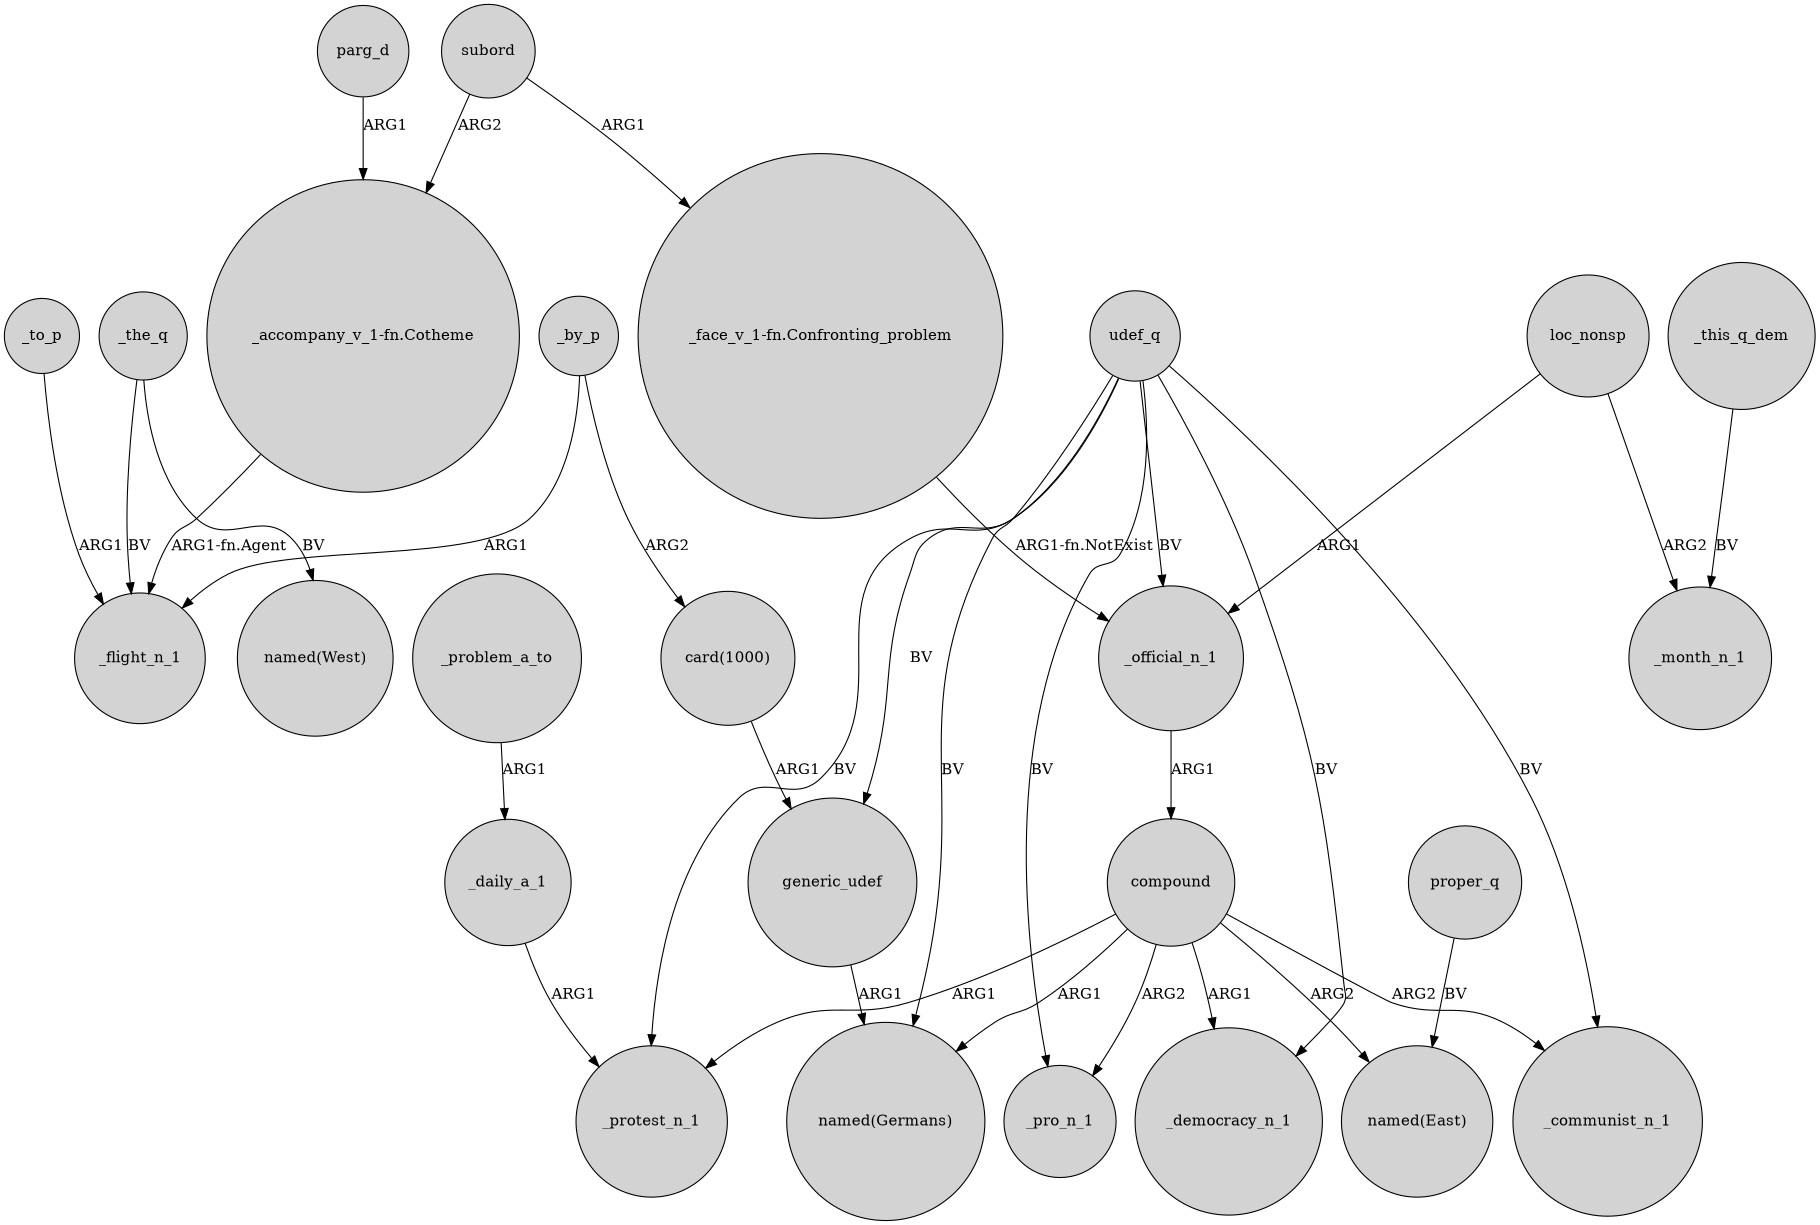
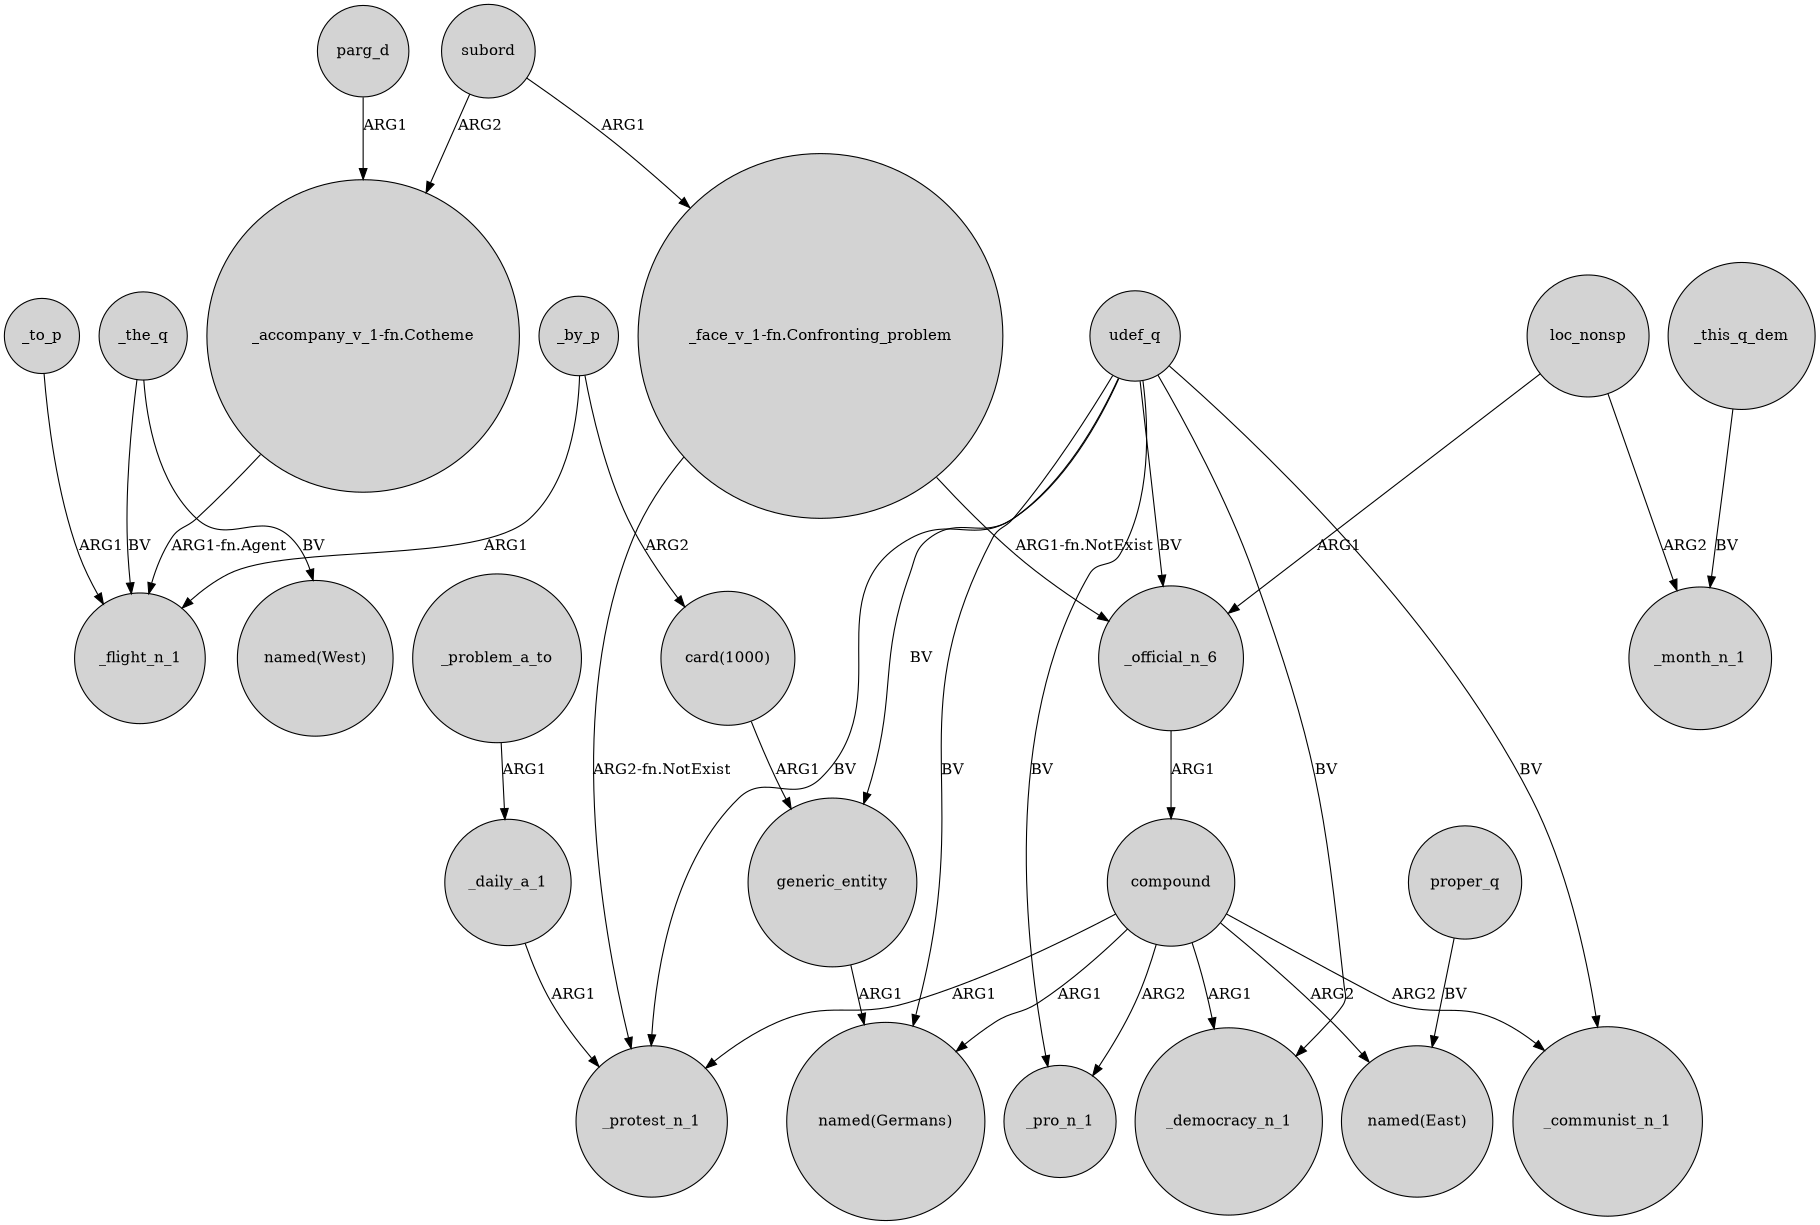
(1171, 658) -> (1171, 658)
none -> (594, 739)
(832, 882) -> (832, 882)
